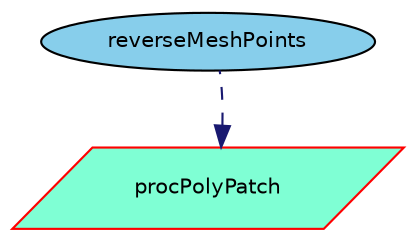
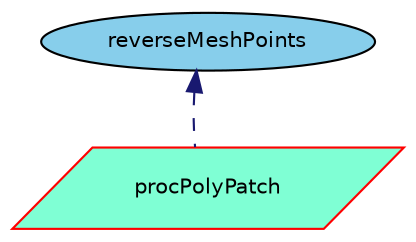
(222, 98) -> (194, 120)
